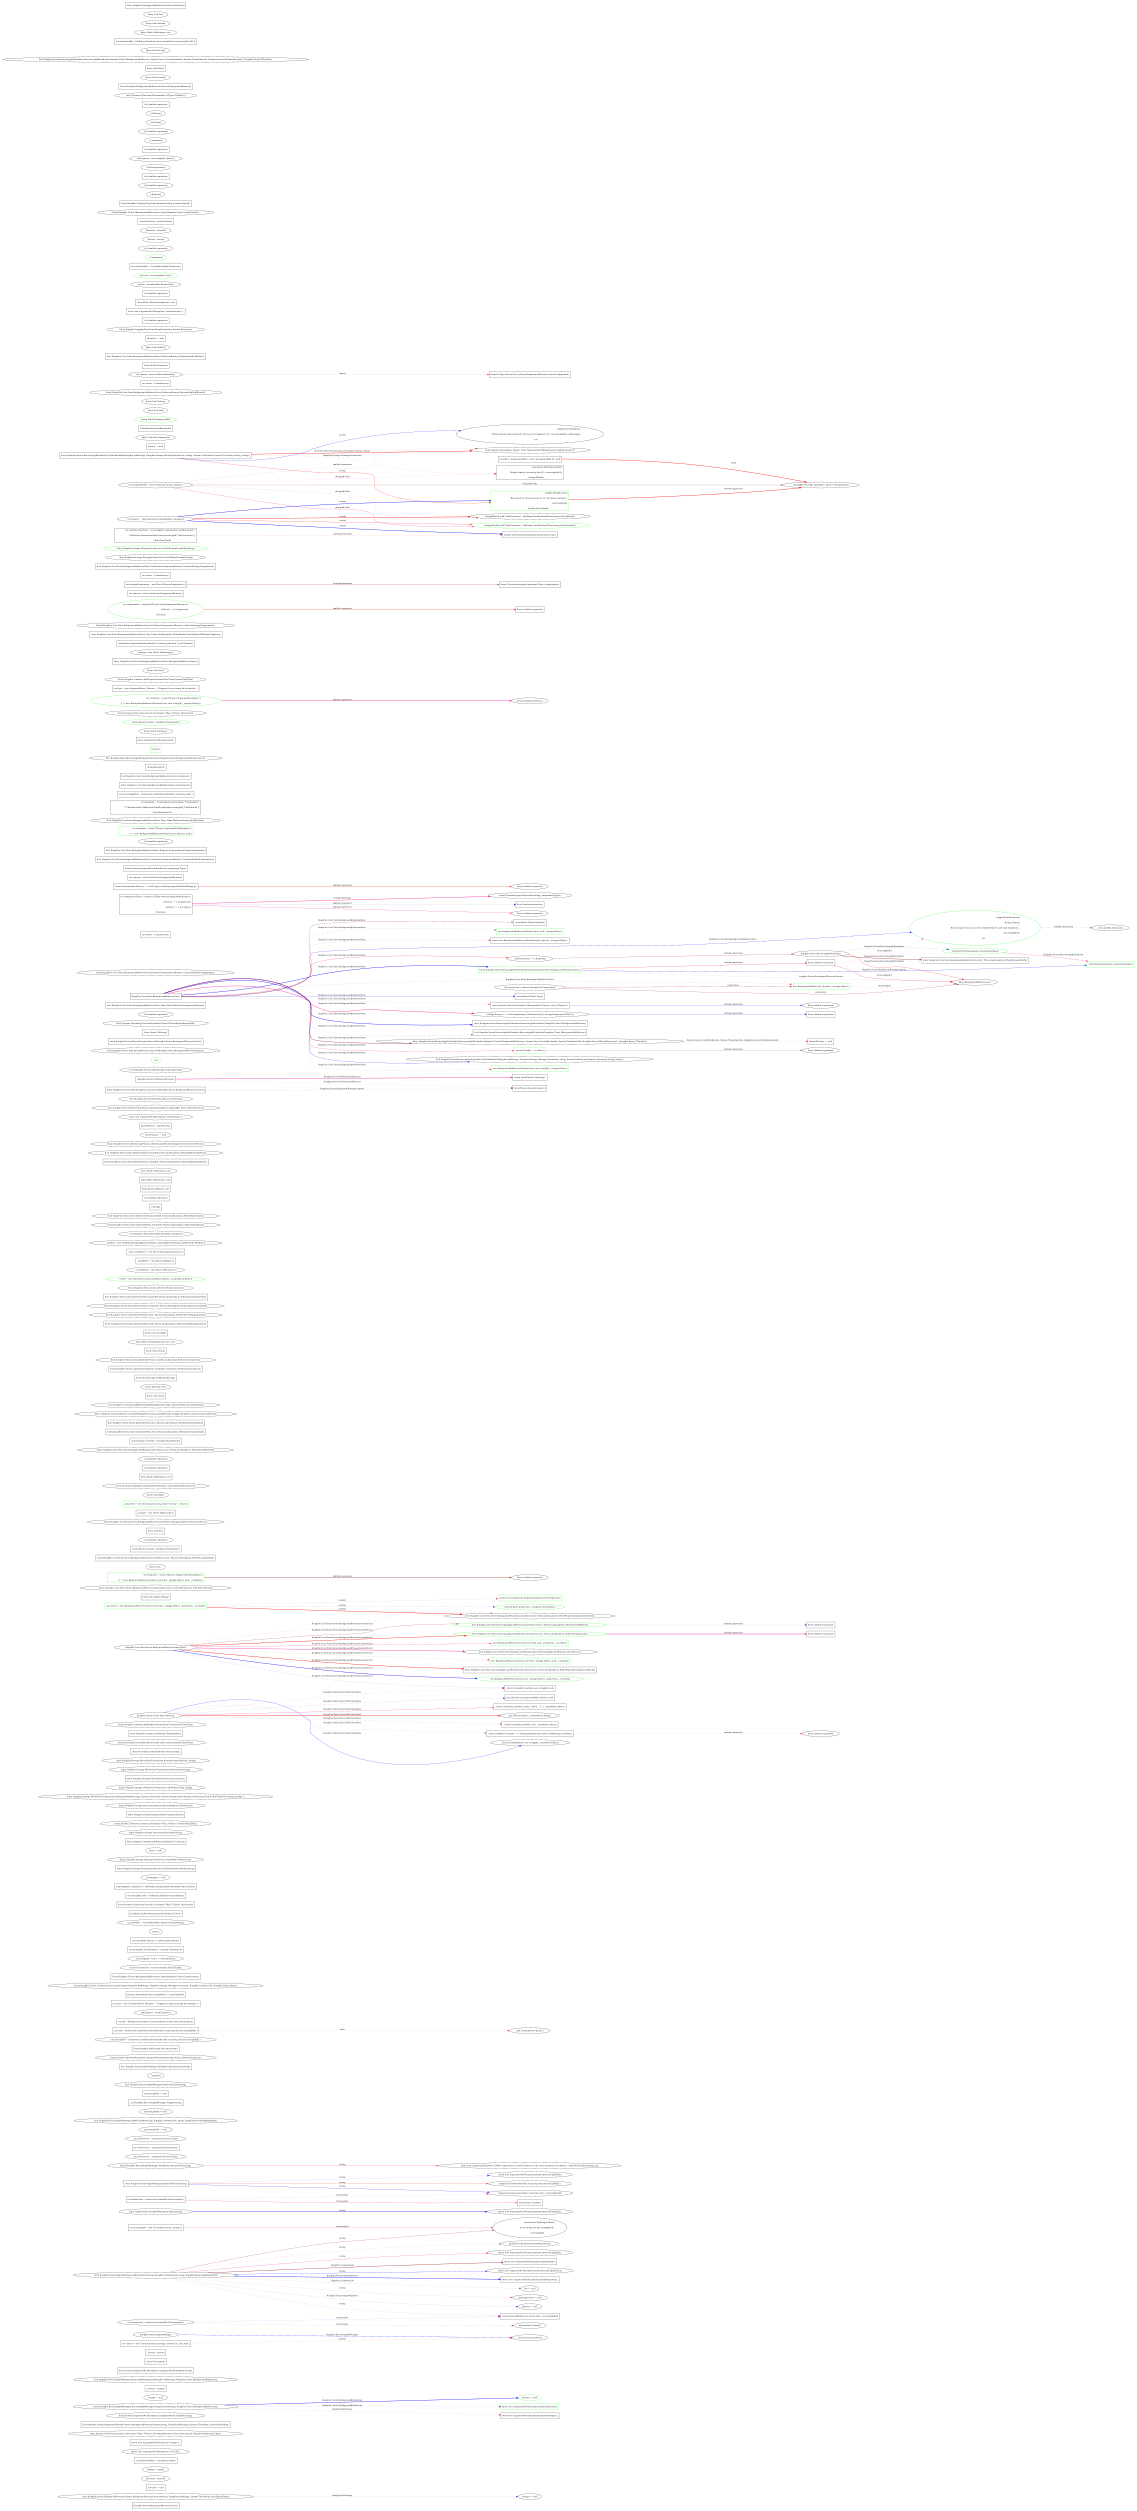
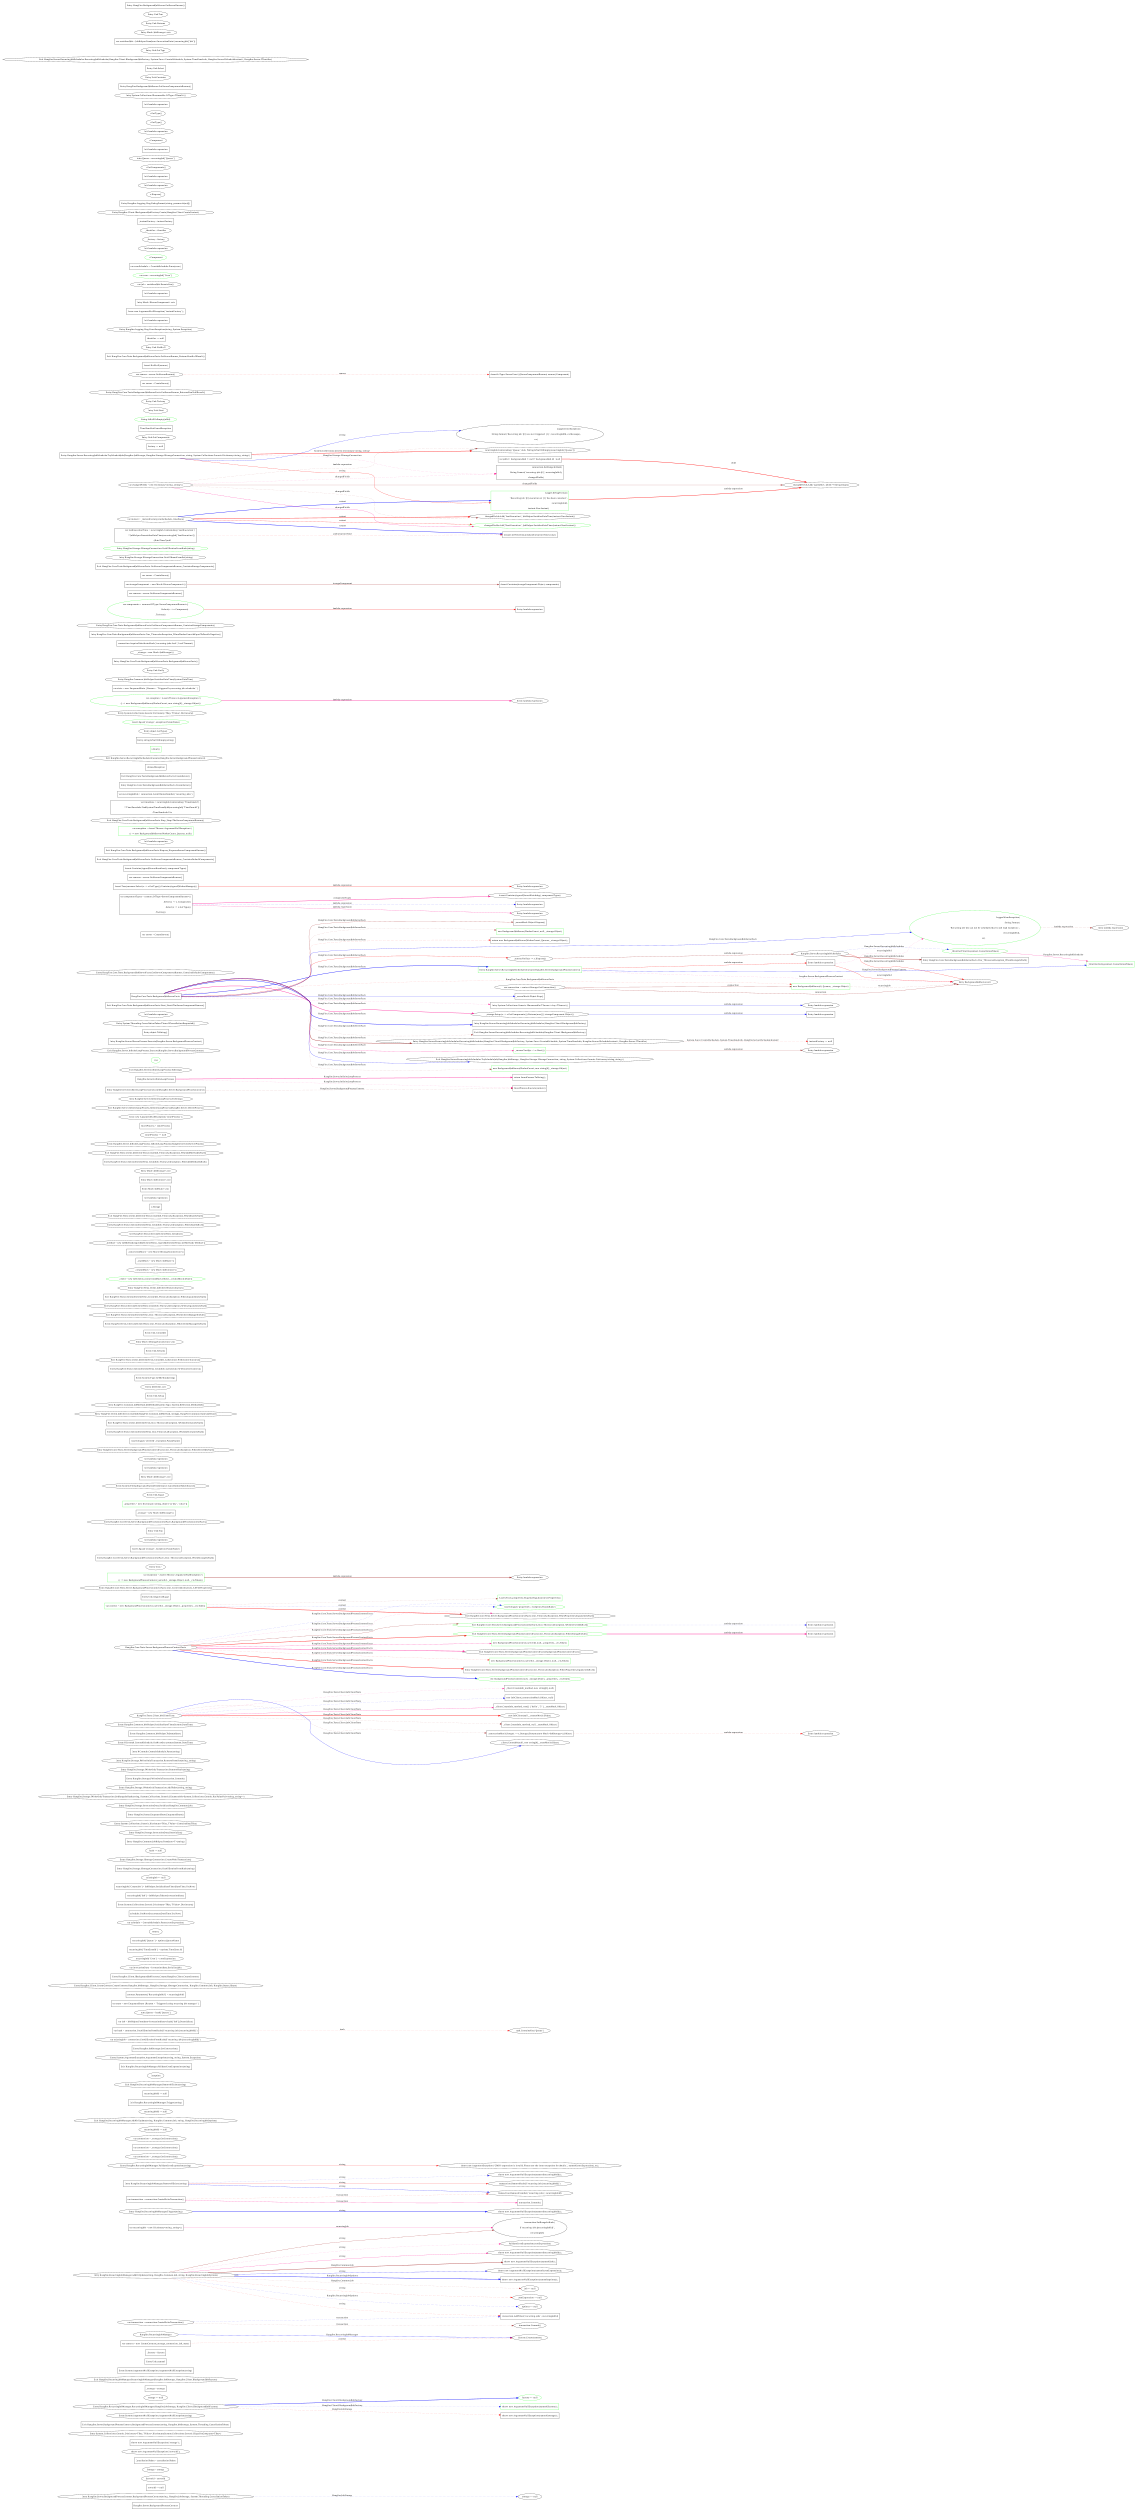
(334, 1680) -> (337, 1622)
